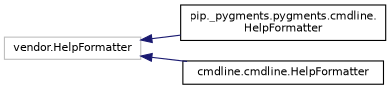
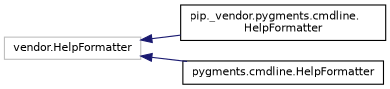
(283, 23) -> (283, 23)
(283, 73) -> (283, 73)
